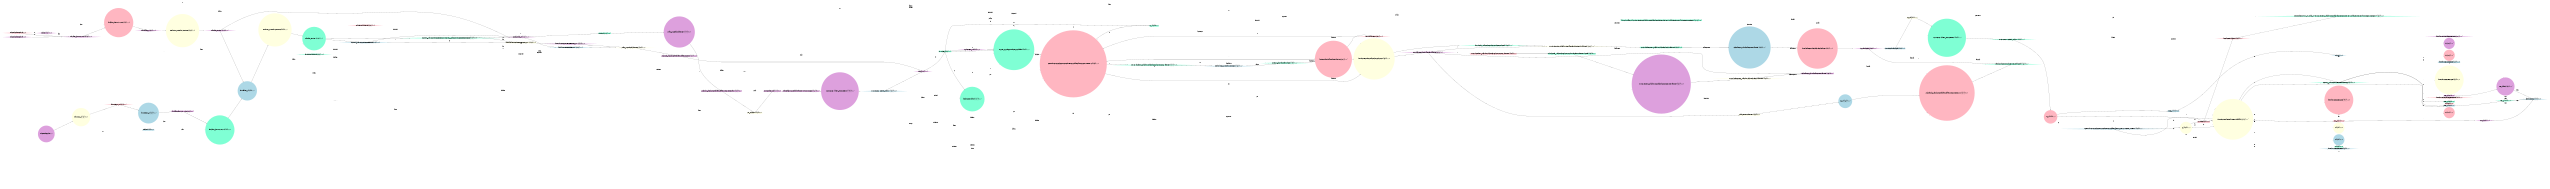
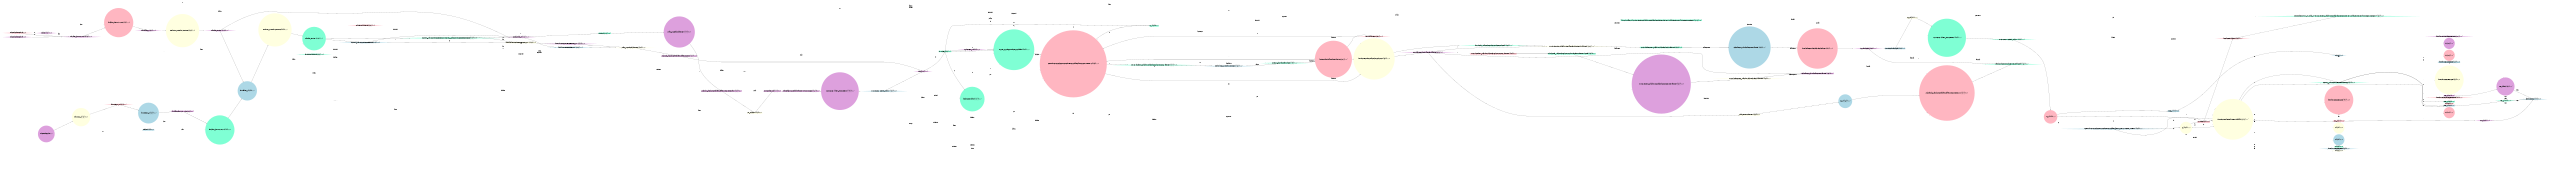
none -> (2339, 151)
